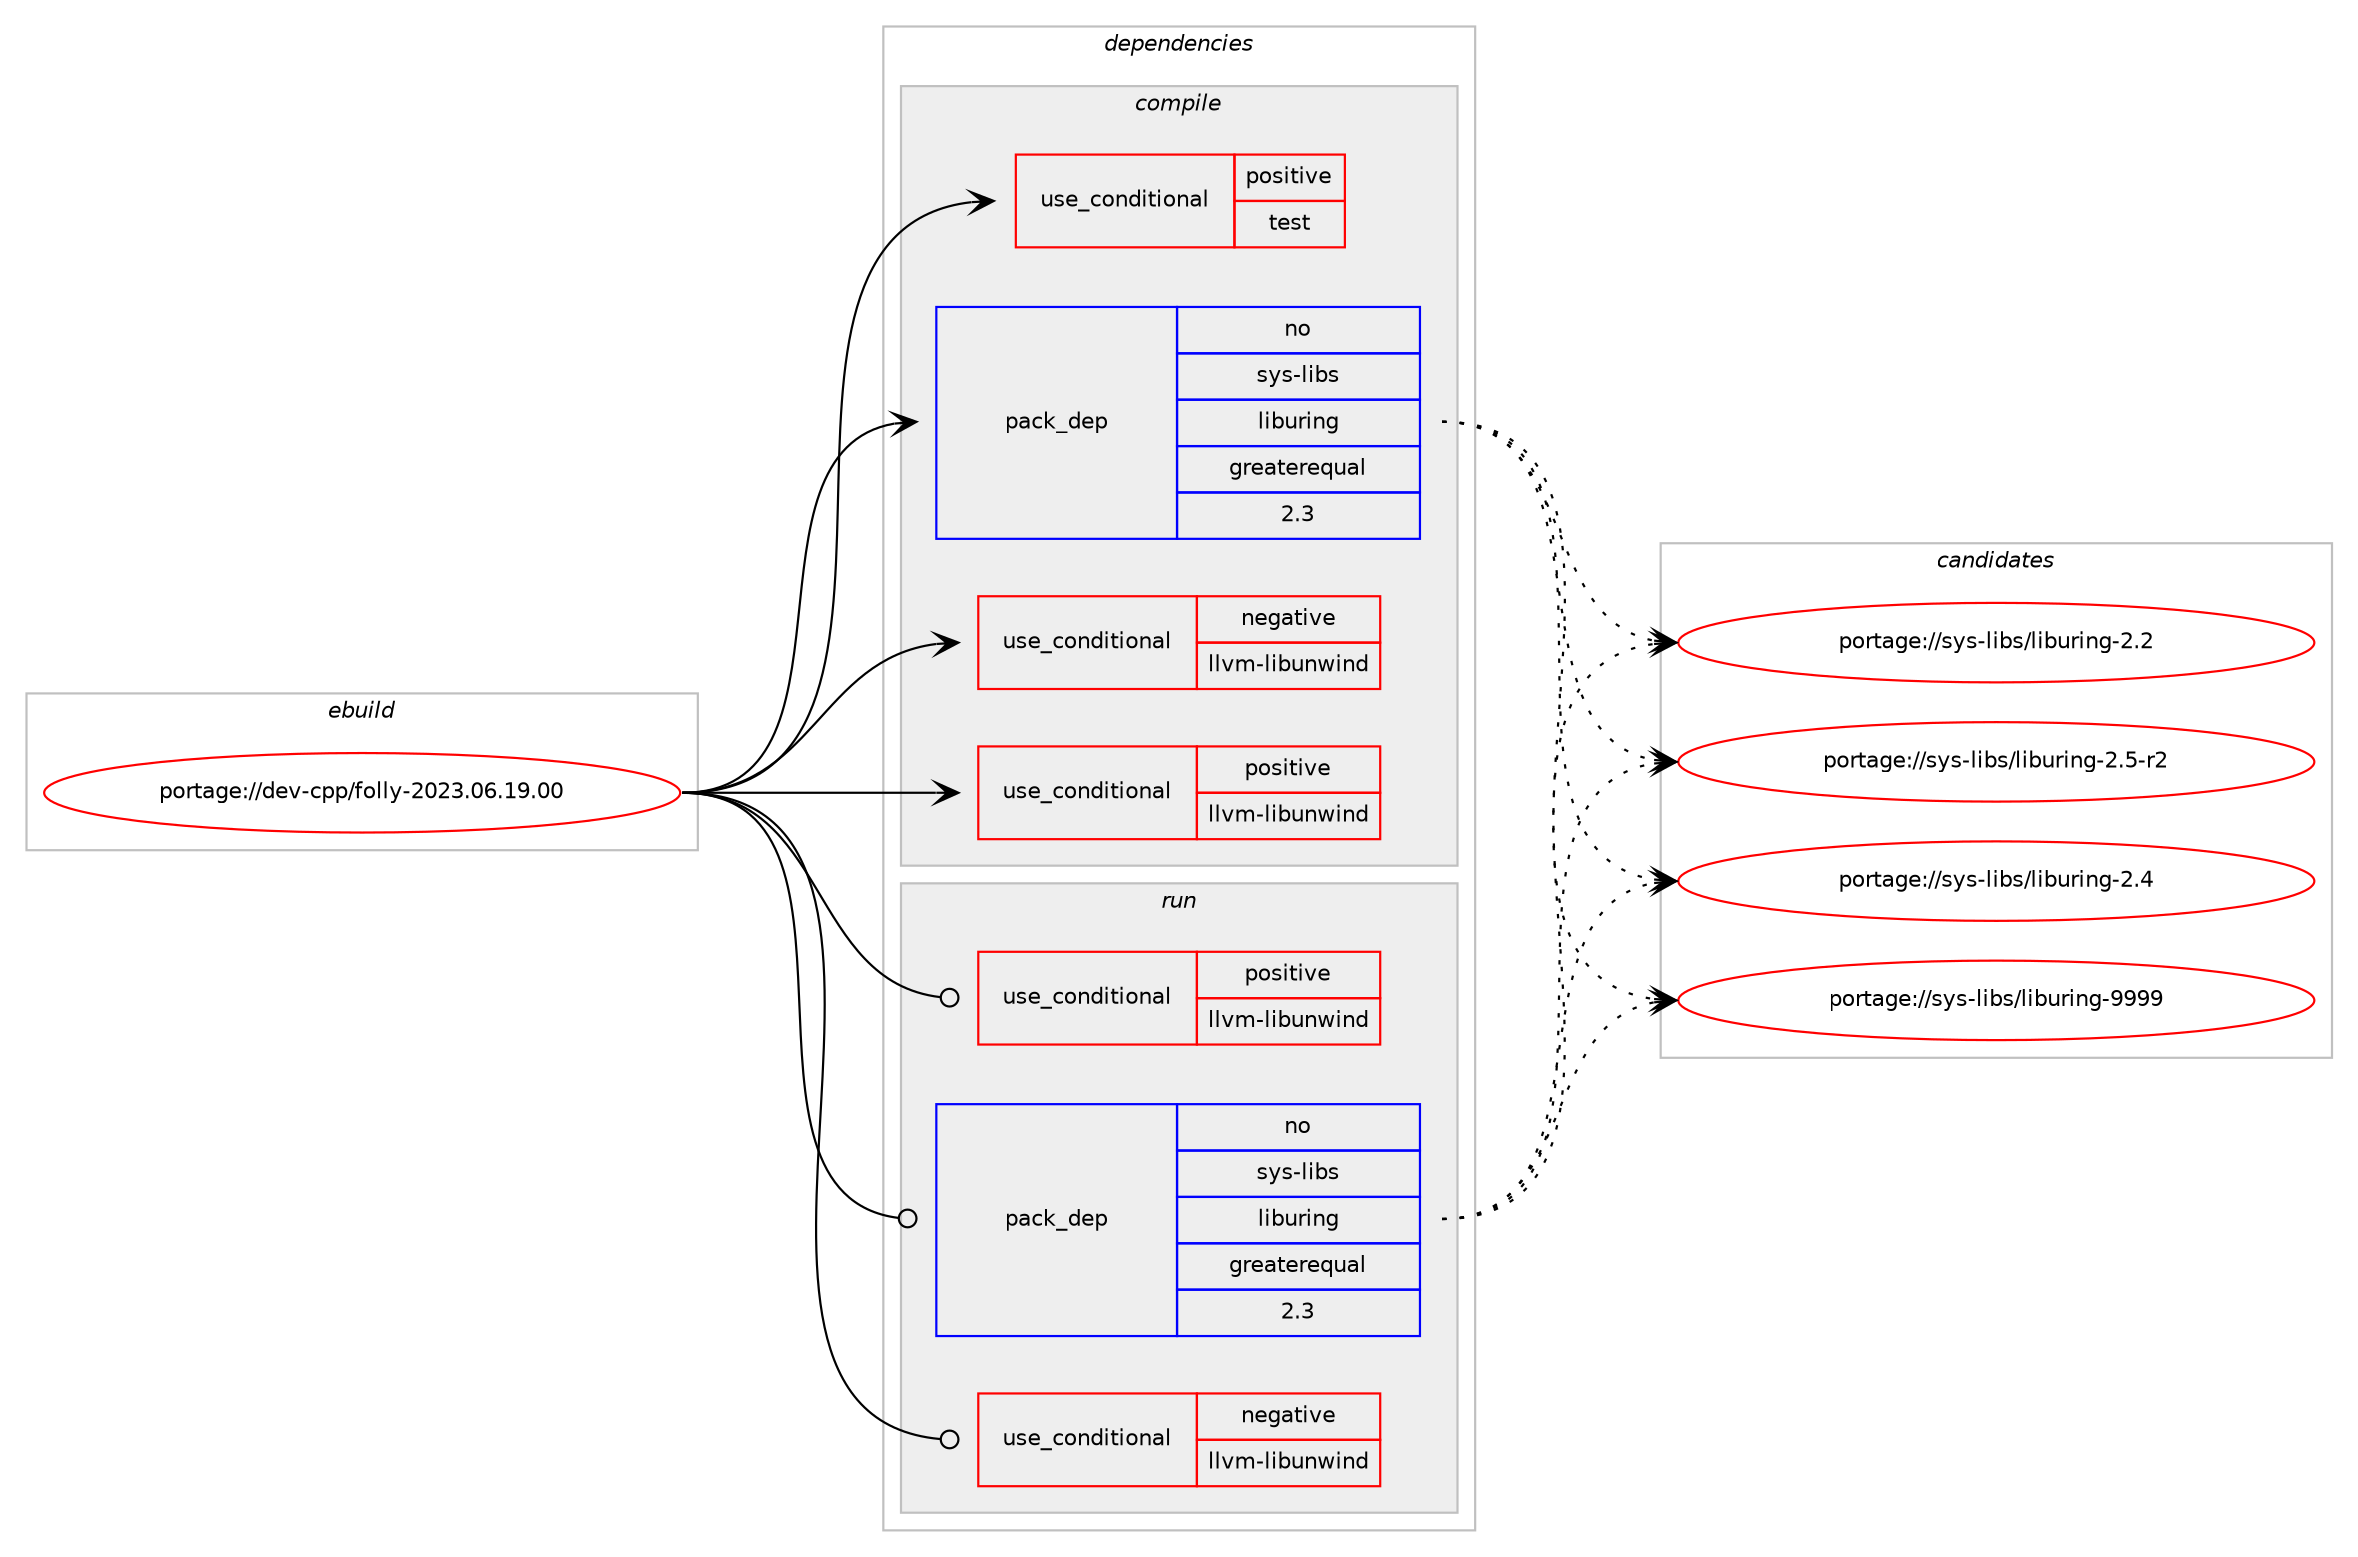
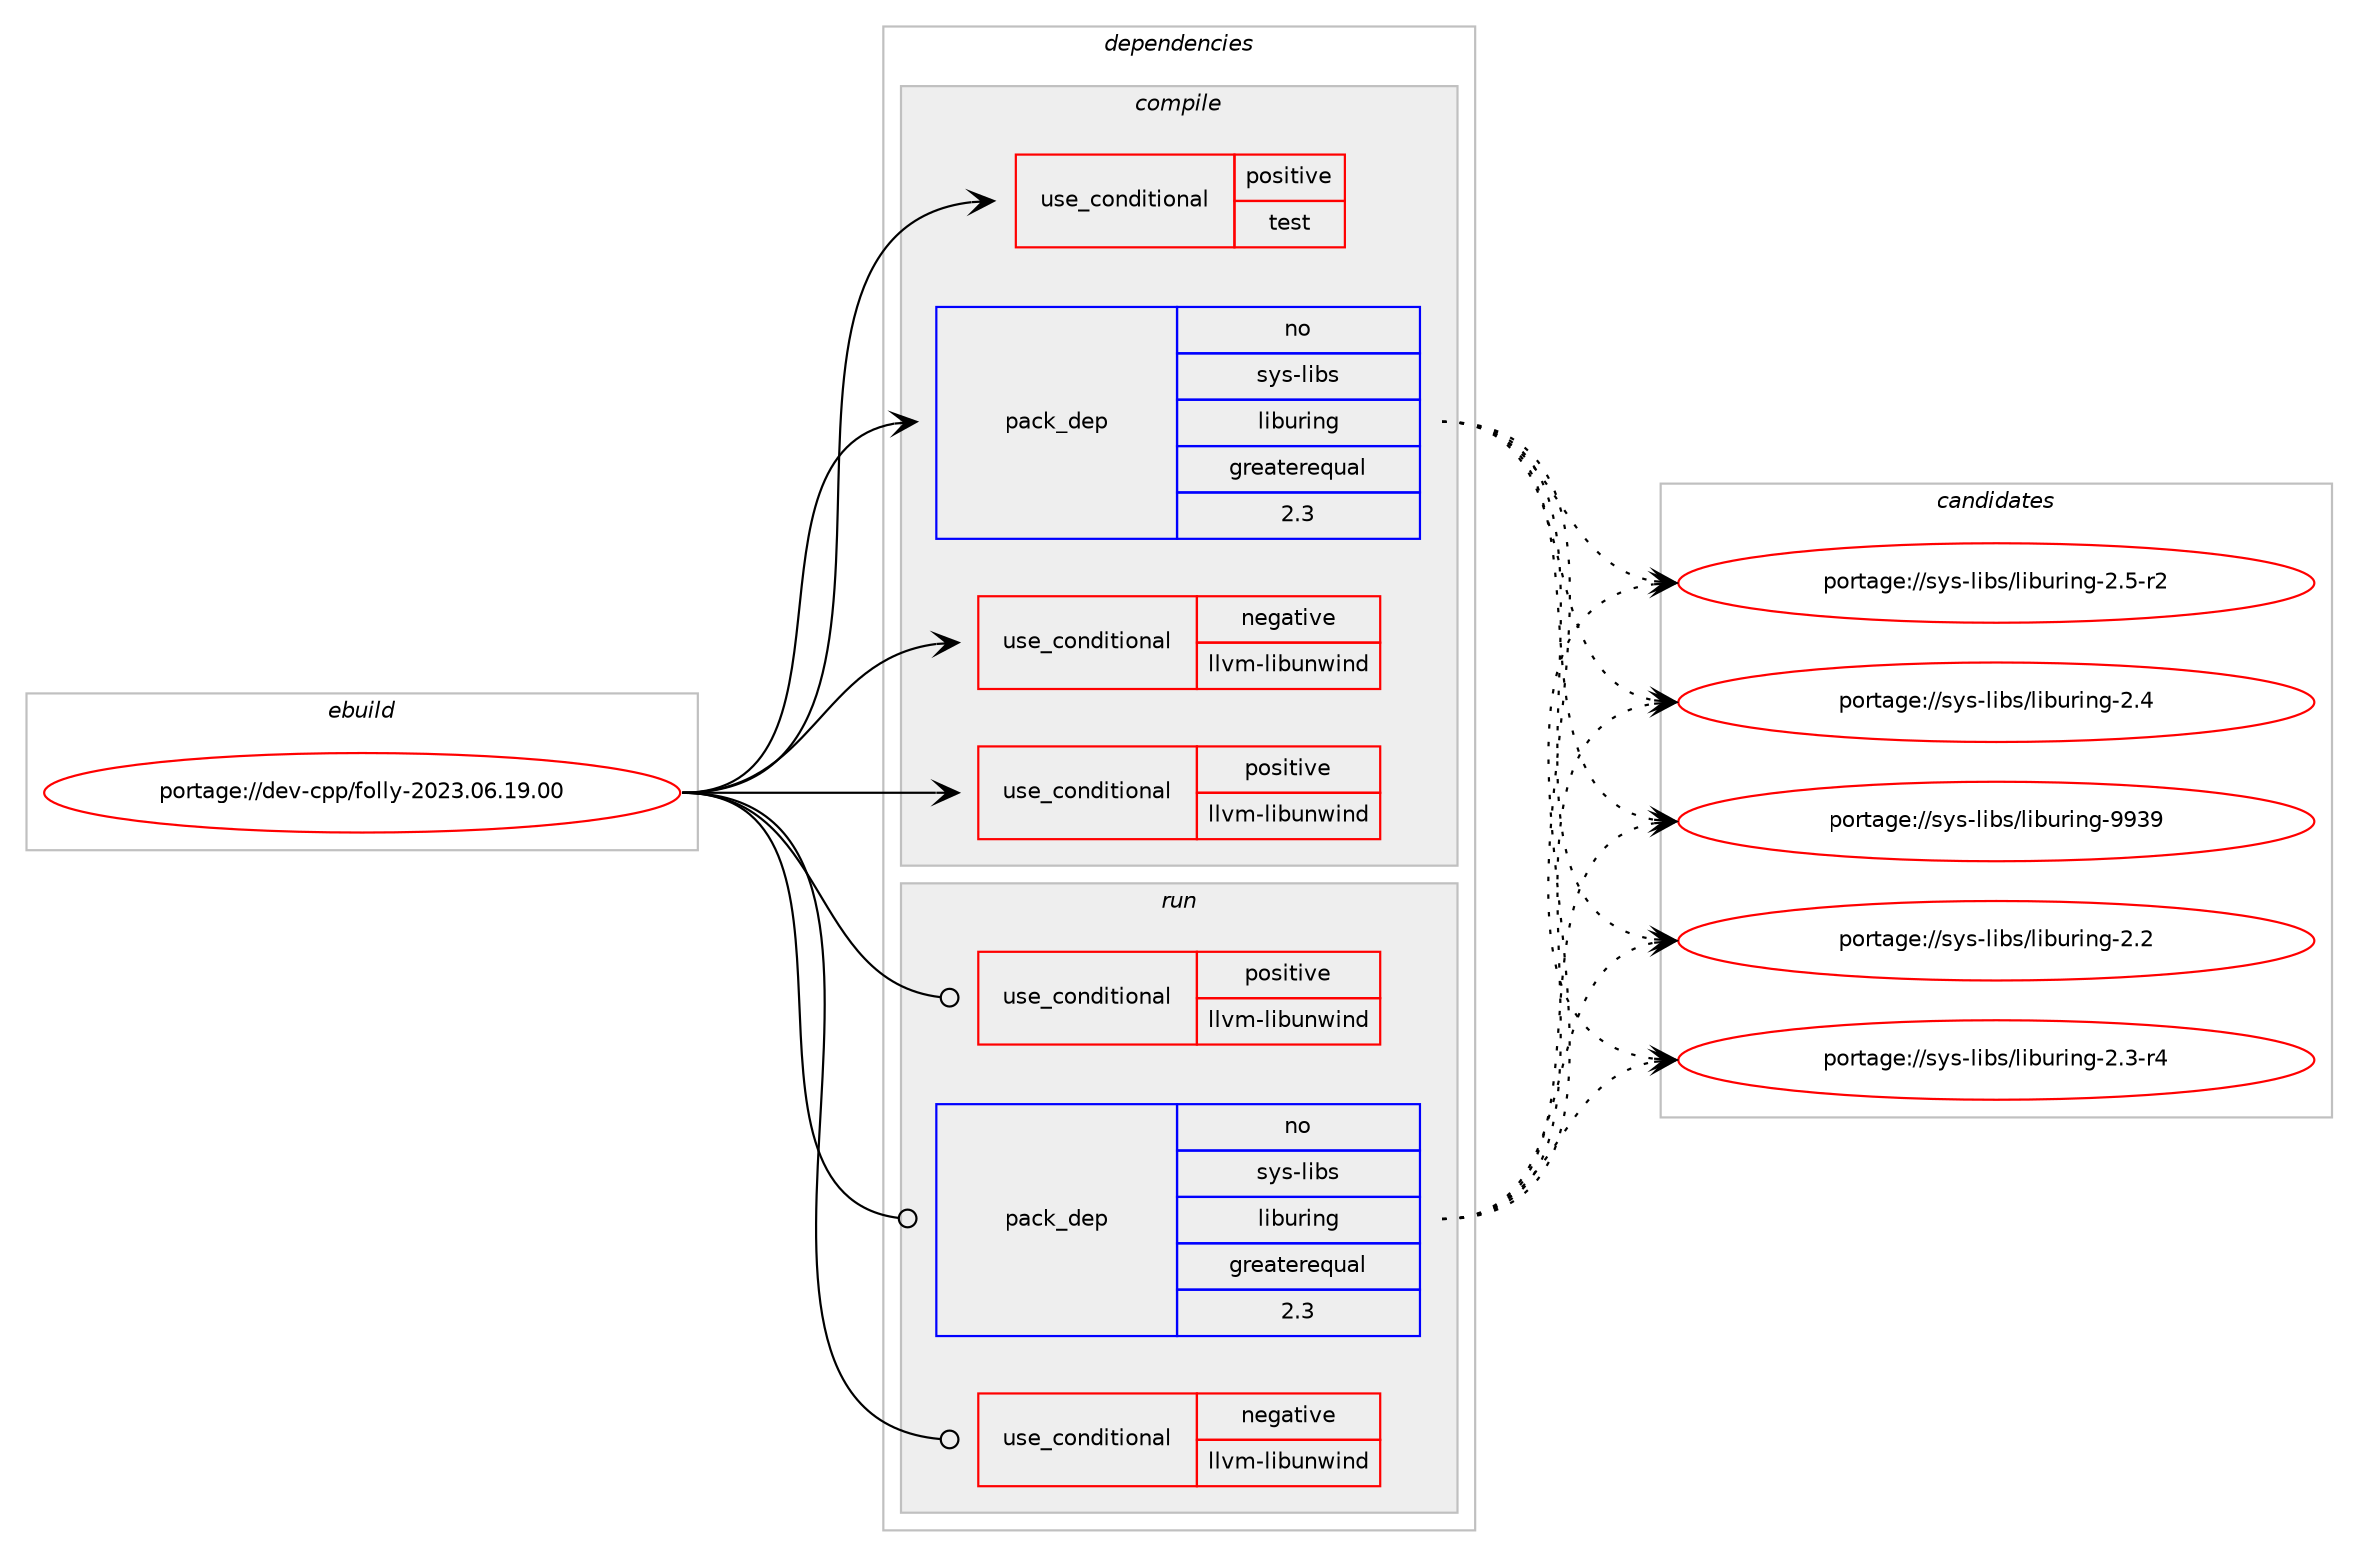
(1996, 1000) -> (1996, 822)
none -> (1996, 1060)
